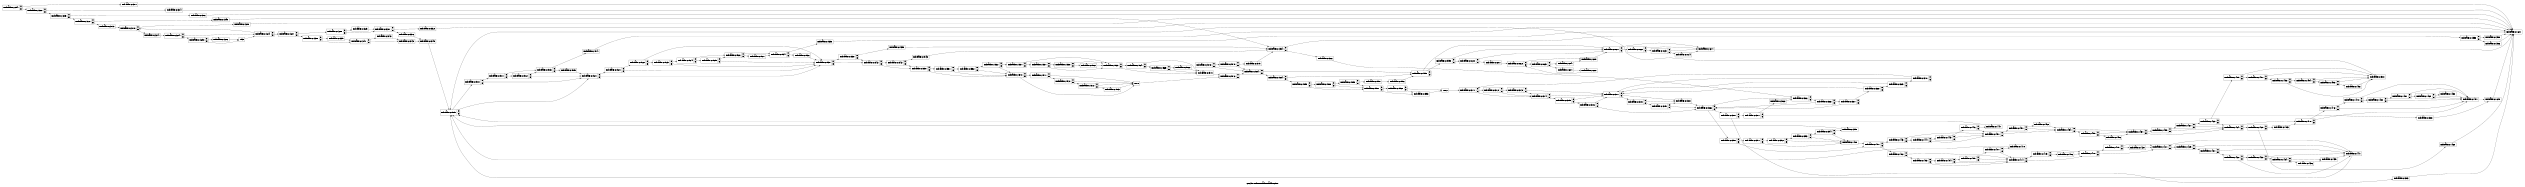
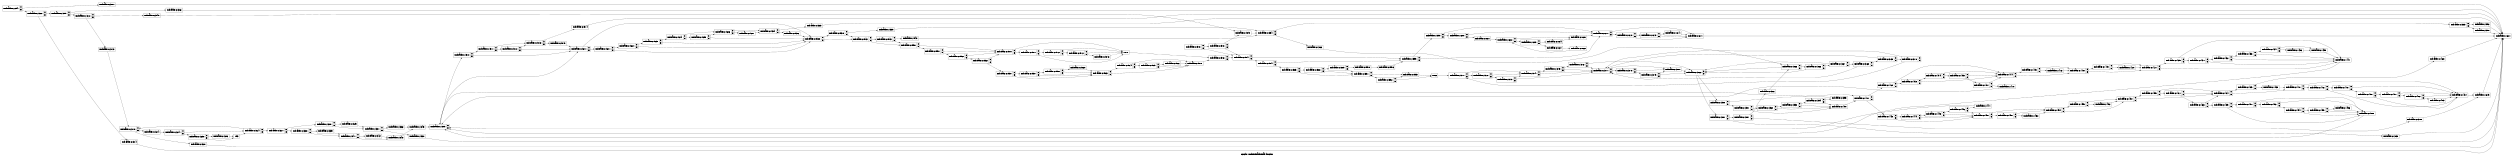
(750, 19) -> (698, 14)
